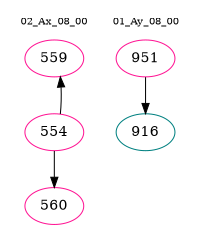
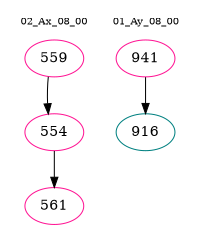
(146, 58) -> (146, 58)
(61, 101) -> (47, 90)
(54, 206) -> (54, 206)
